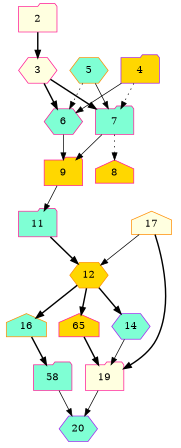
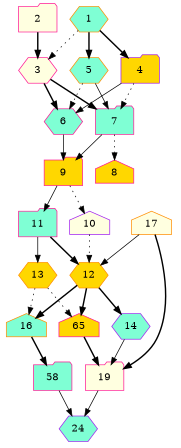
none -> (89, 19)
none -> (90, 224)
none -> (38, 275)
(78, 429) -> (78, 429)
